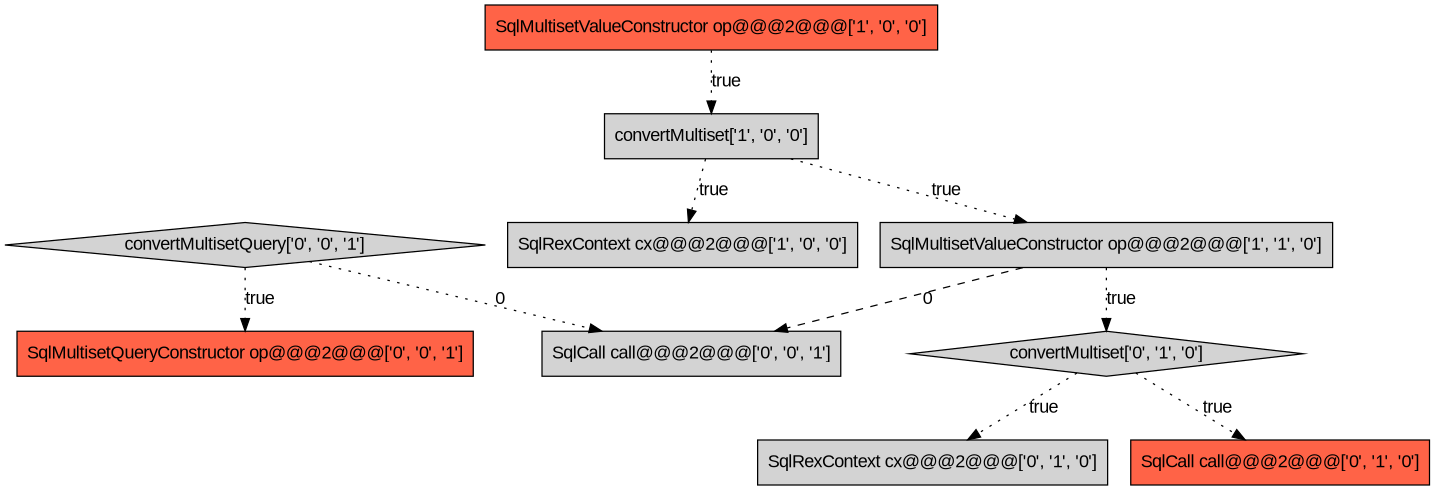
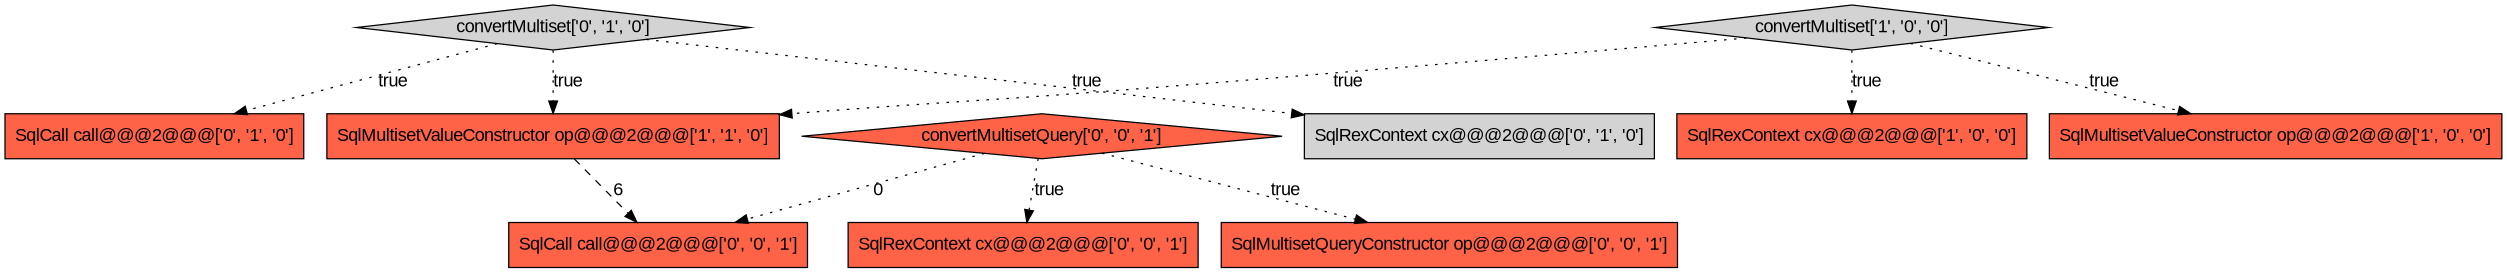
(711, 76) -> (2044, 77)
(711, 136) -> (1852, 28)
(245, 245) -> (1042, 136)
(683, 245) -> (1852, 136)
none -> (1023, 245)
(1106, 245) -> (553, 136)
(1106, 293) -> (553, 76)
(928, 299) -> (618, 191)
(691, 354) -> (658, 245)
